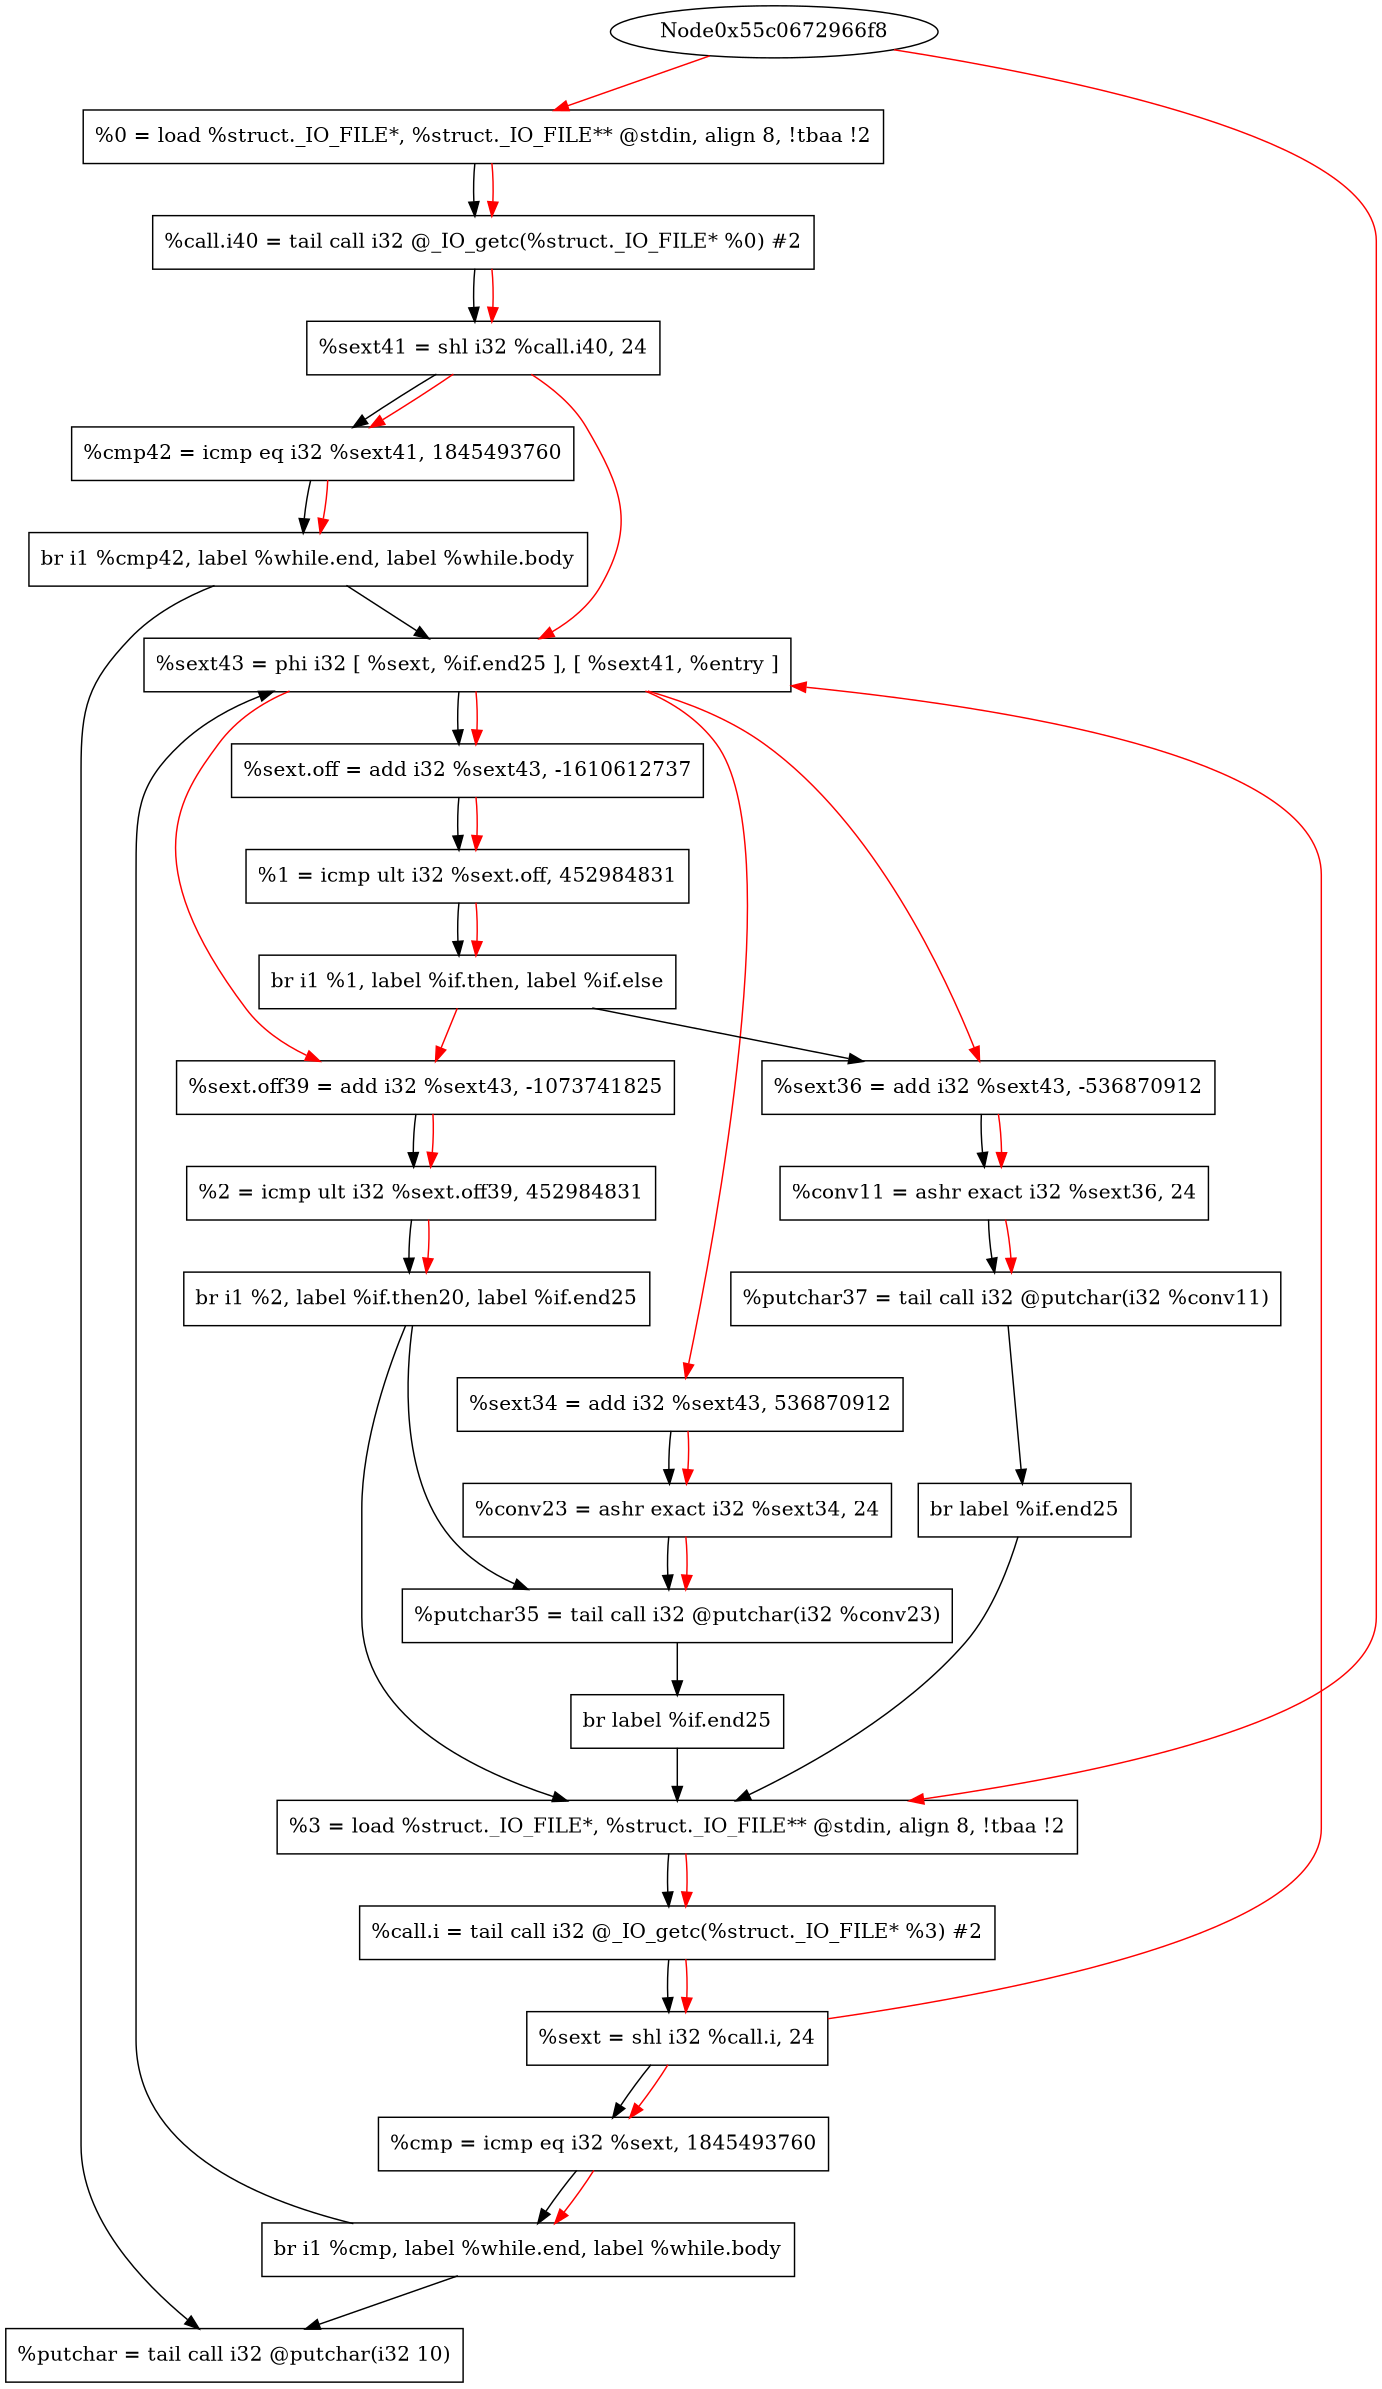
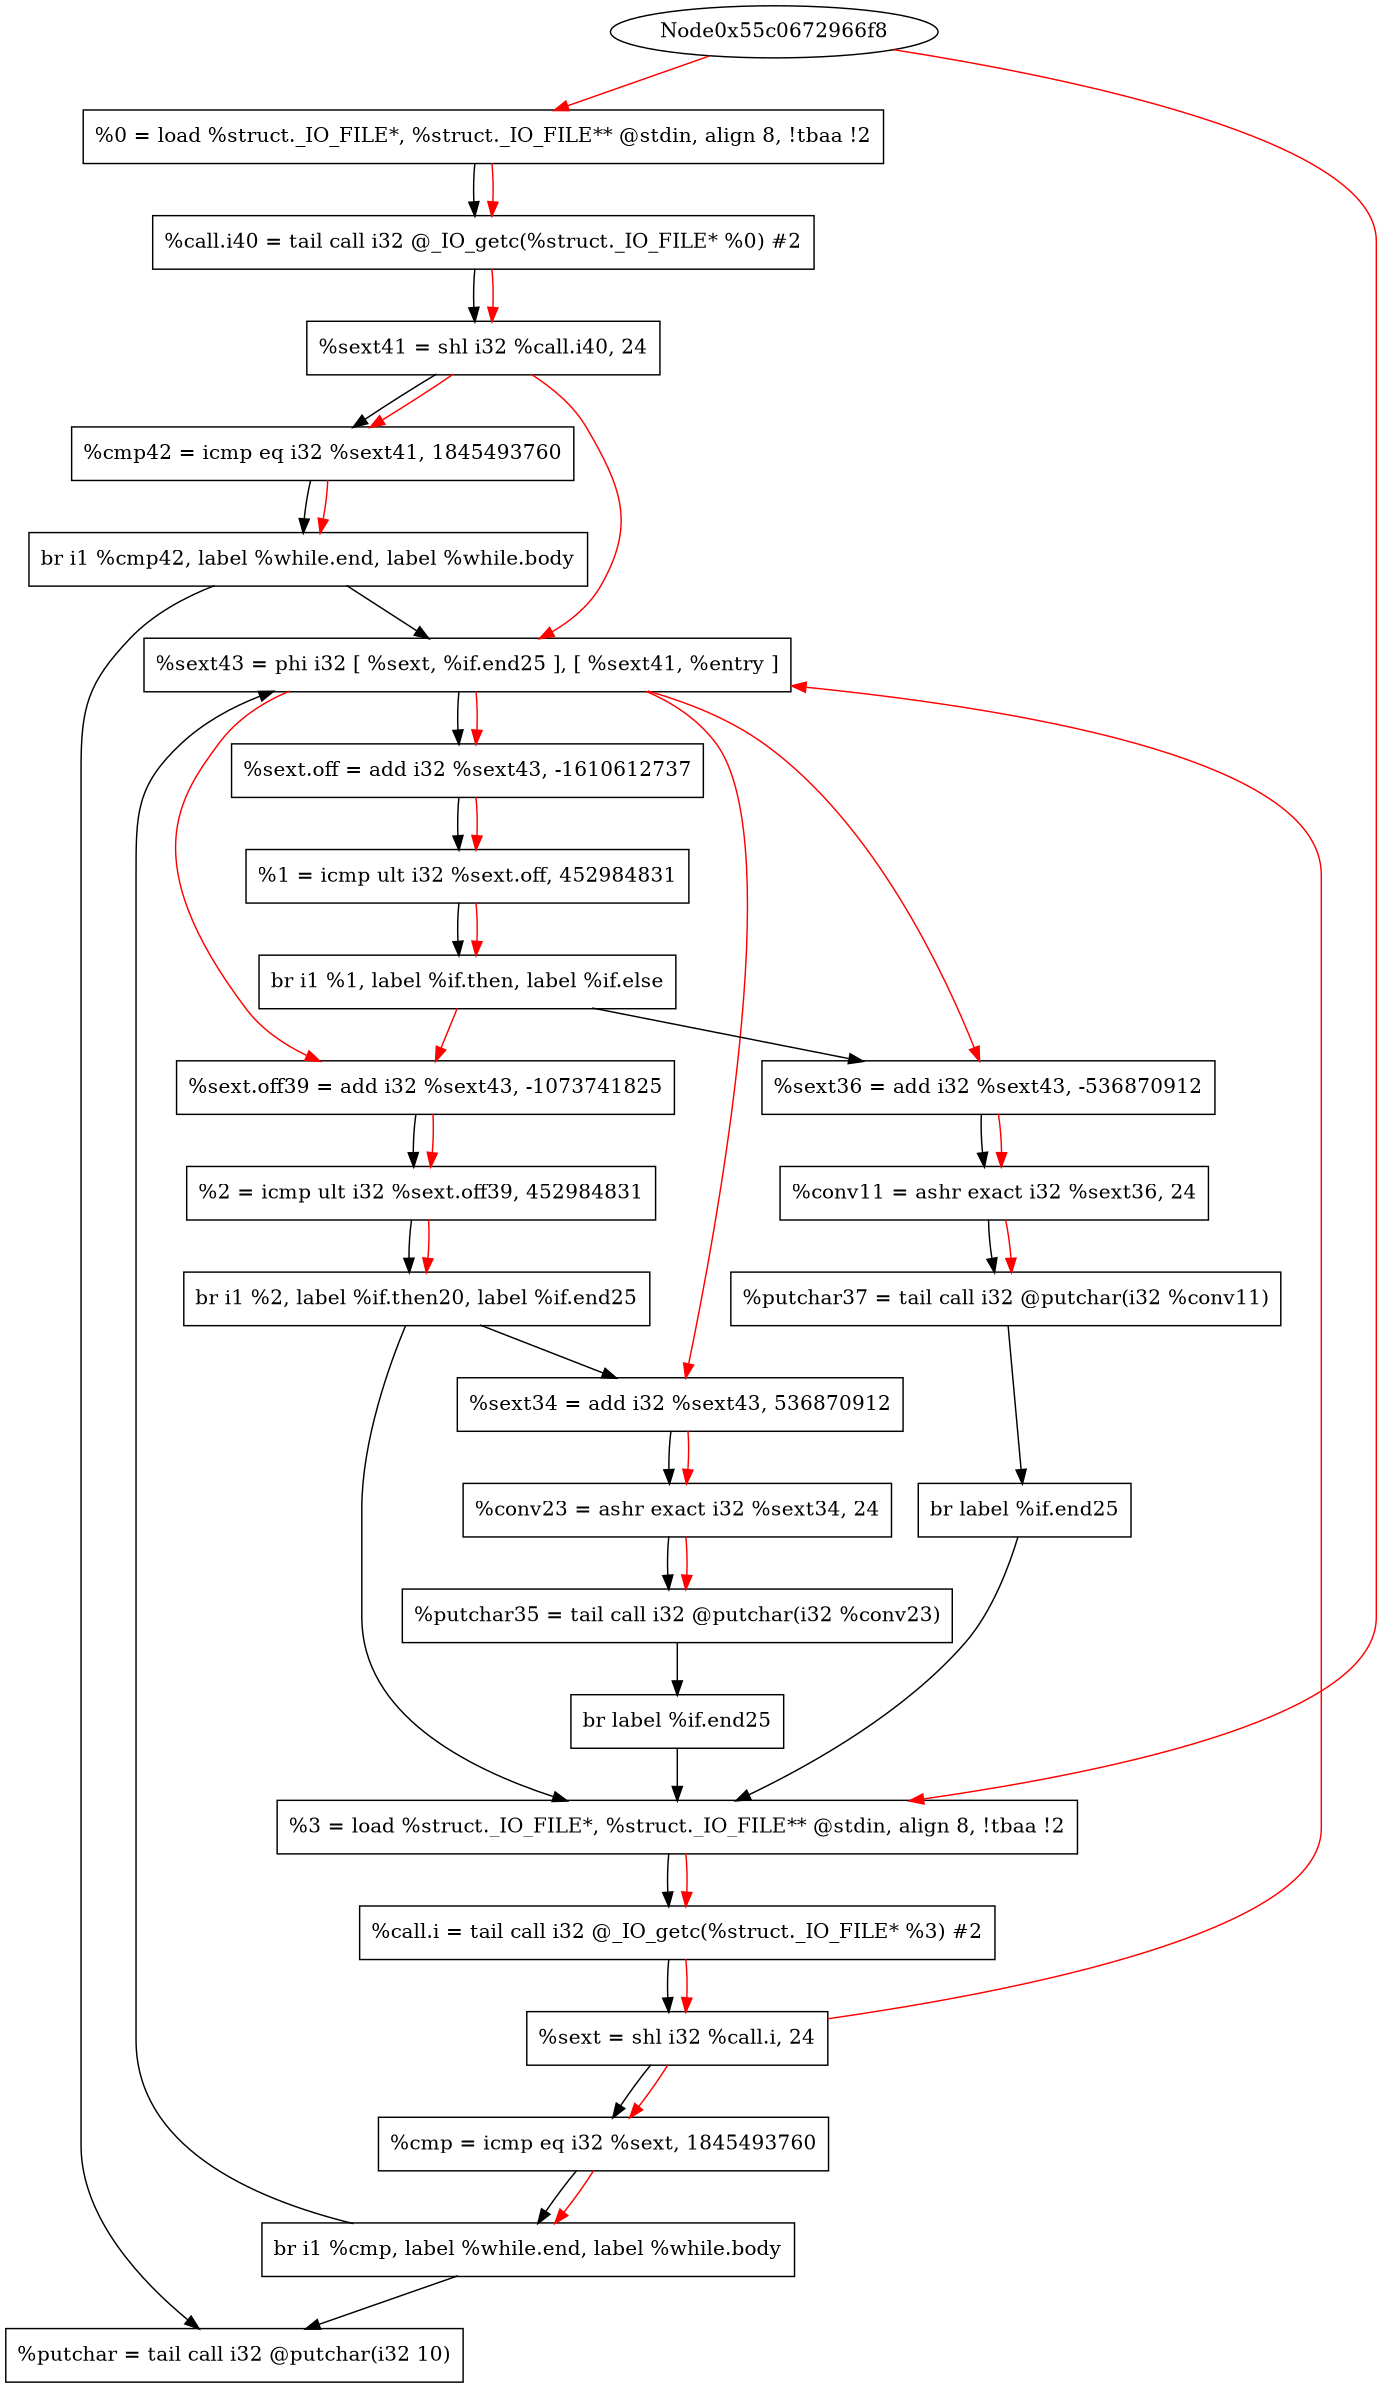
(419, 1474) -> (542, 1349)
